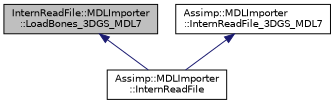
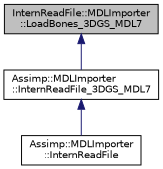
(128, 55) -> (81, 57)
